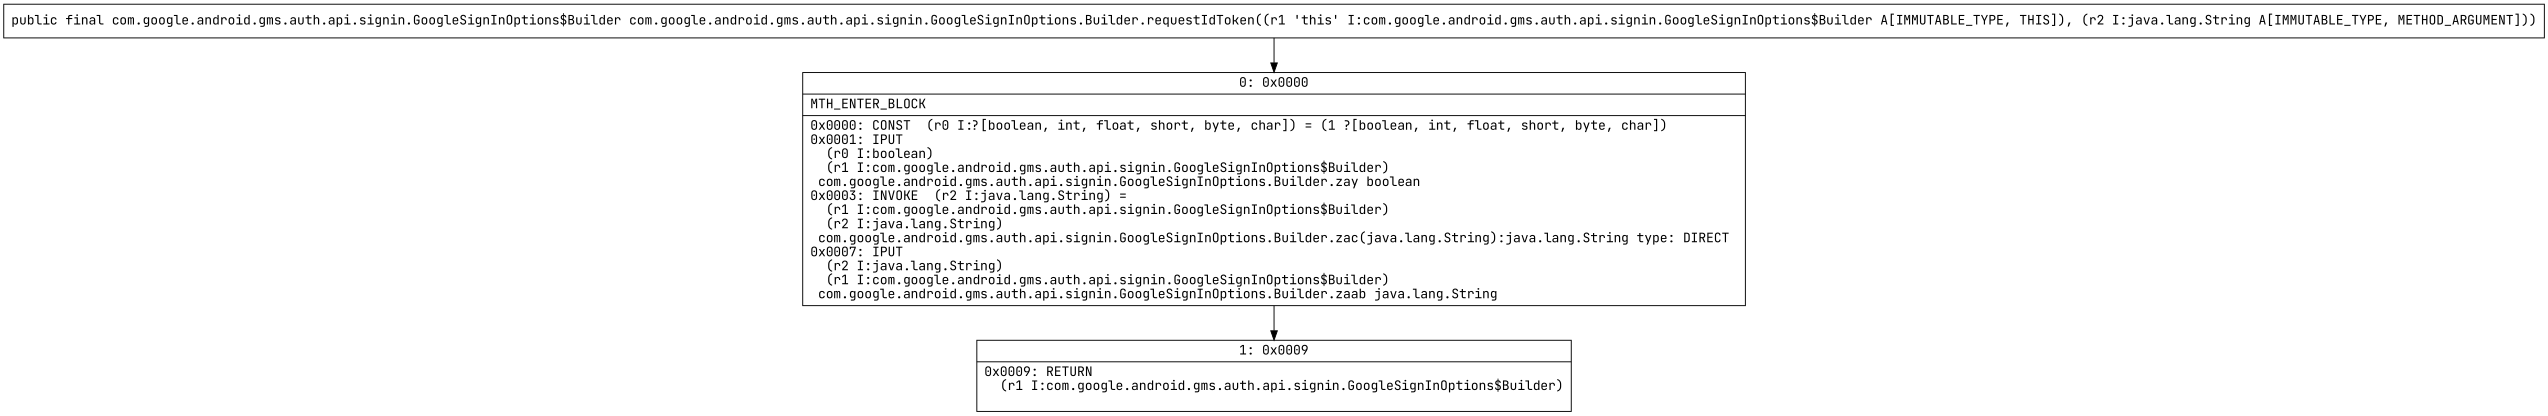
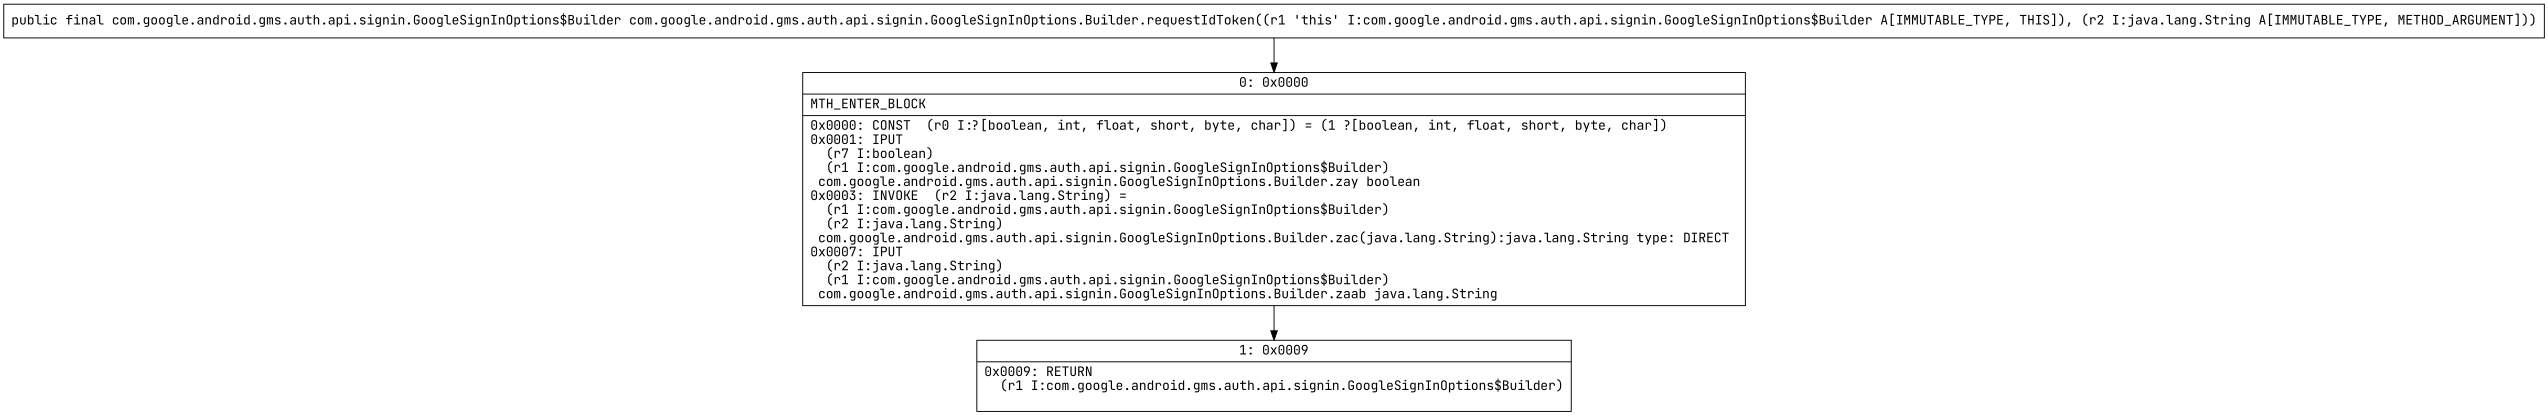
(872, 154) -> (872, 154)
